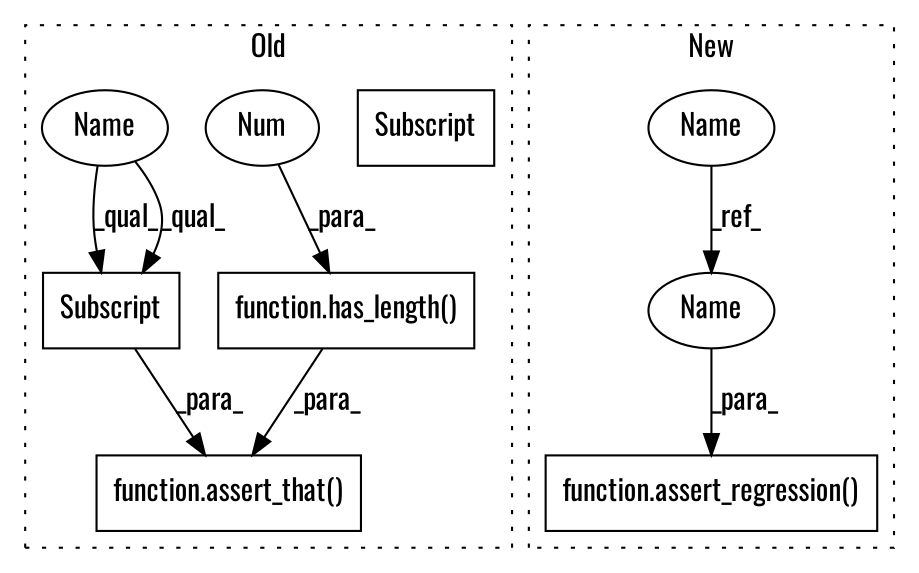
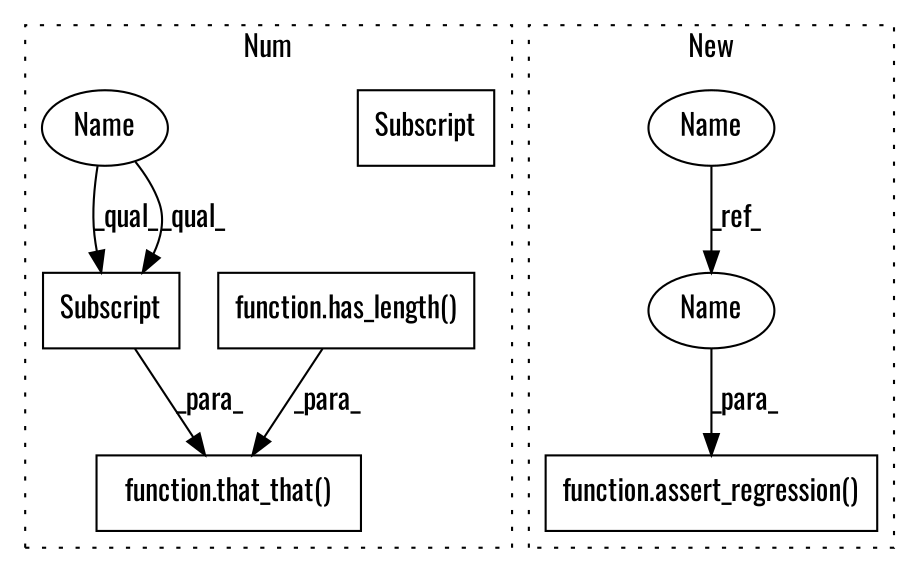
(269, 49) -> (269, 49)
(262, 128) -> none
(229, 493) -> (229, 493)
